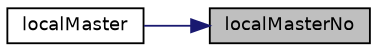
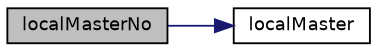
(168, 26) -> (191, 26)
